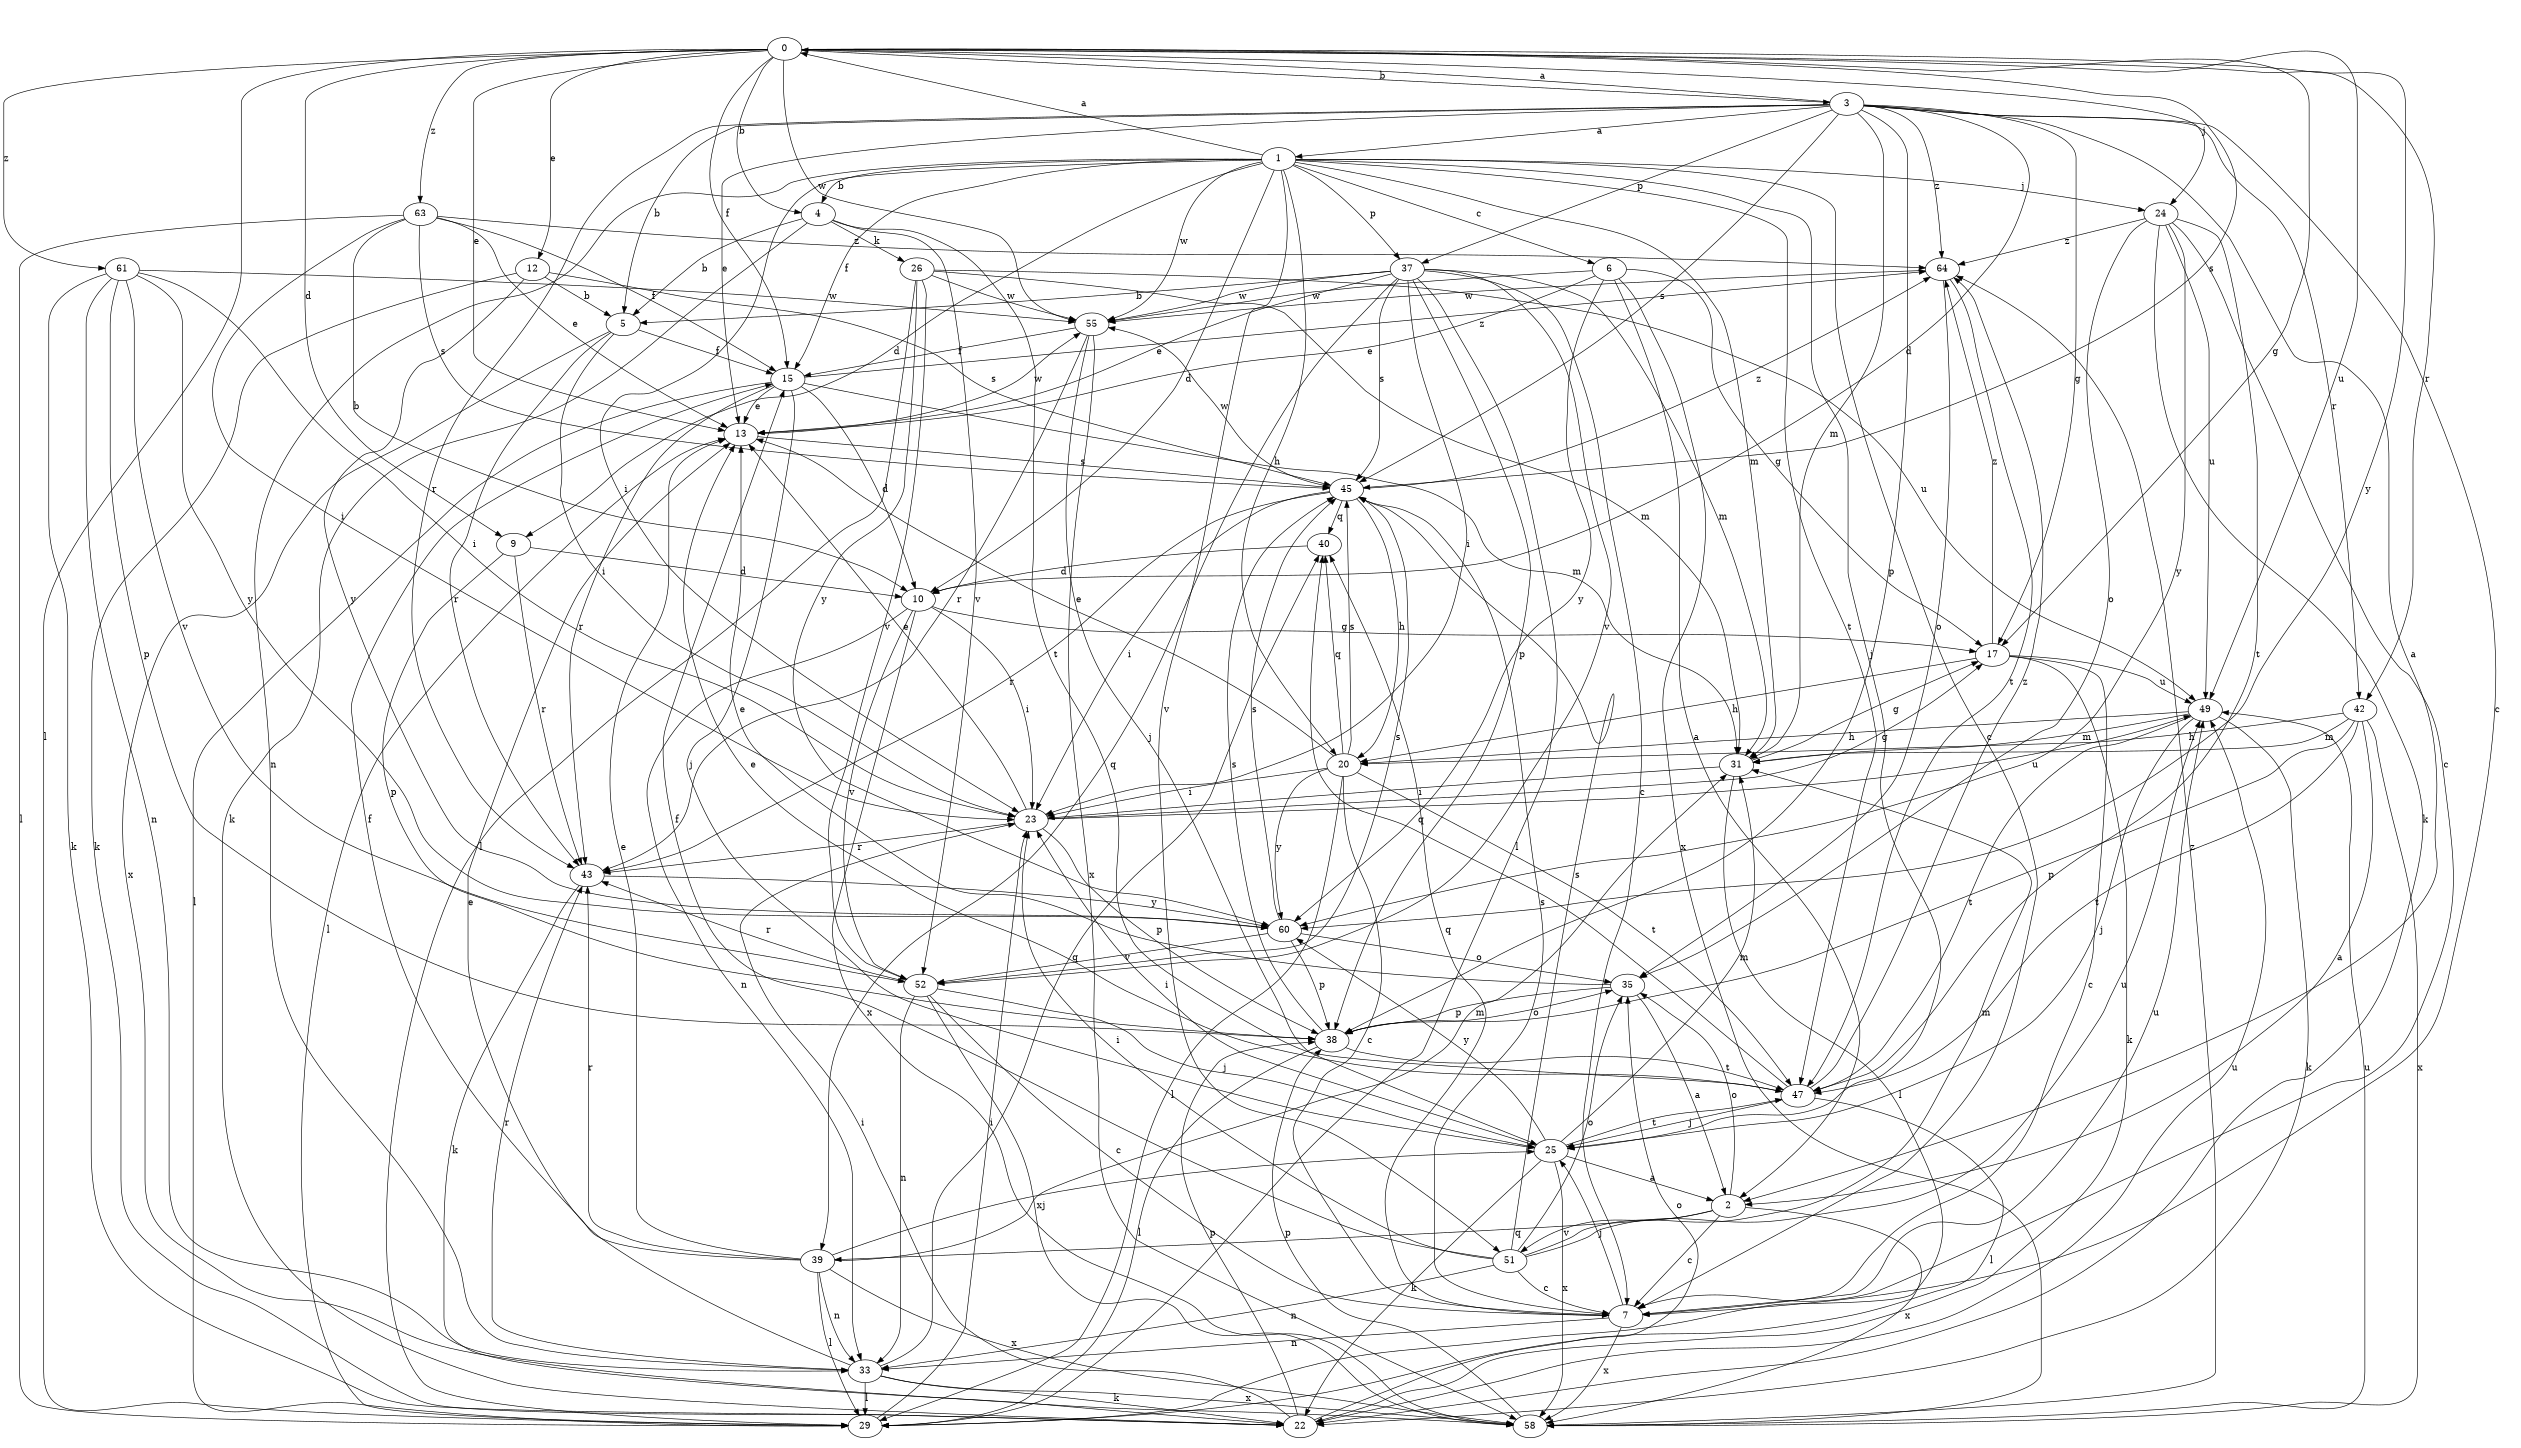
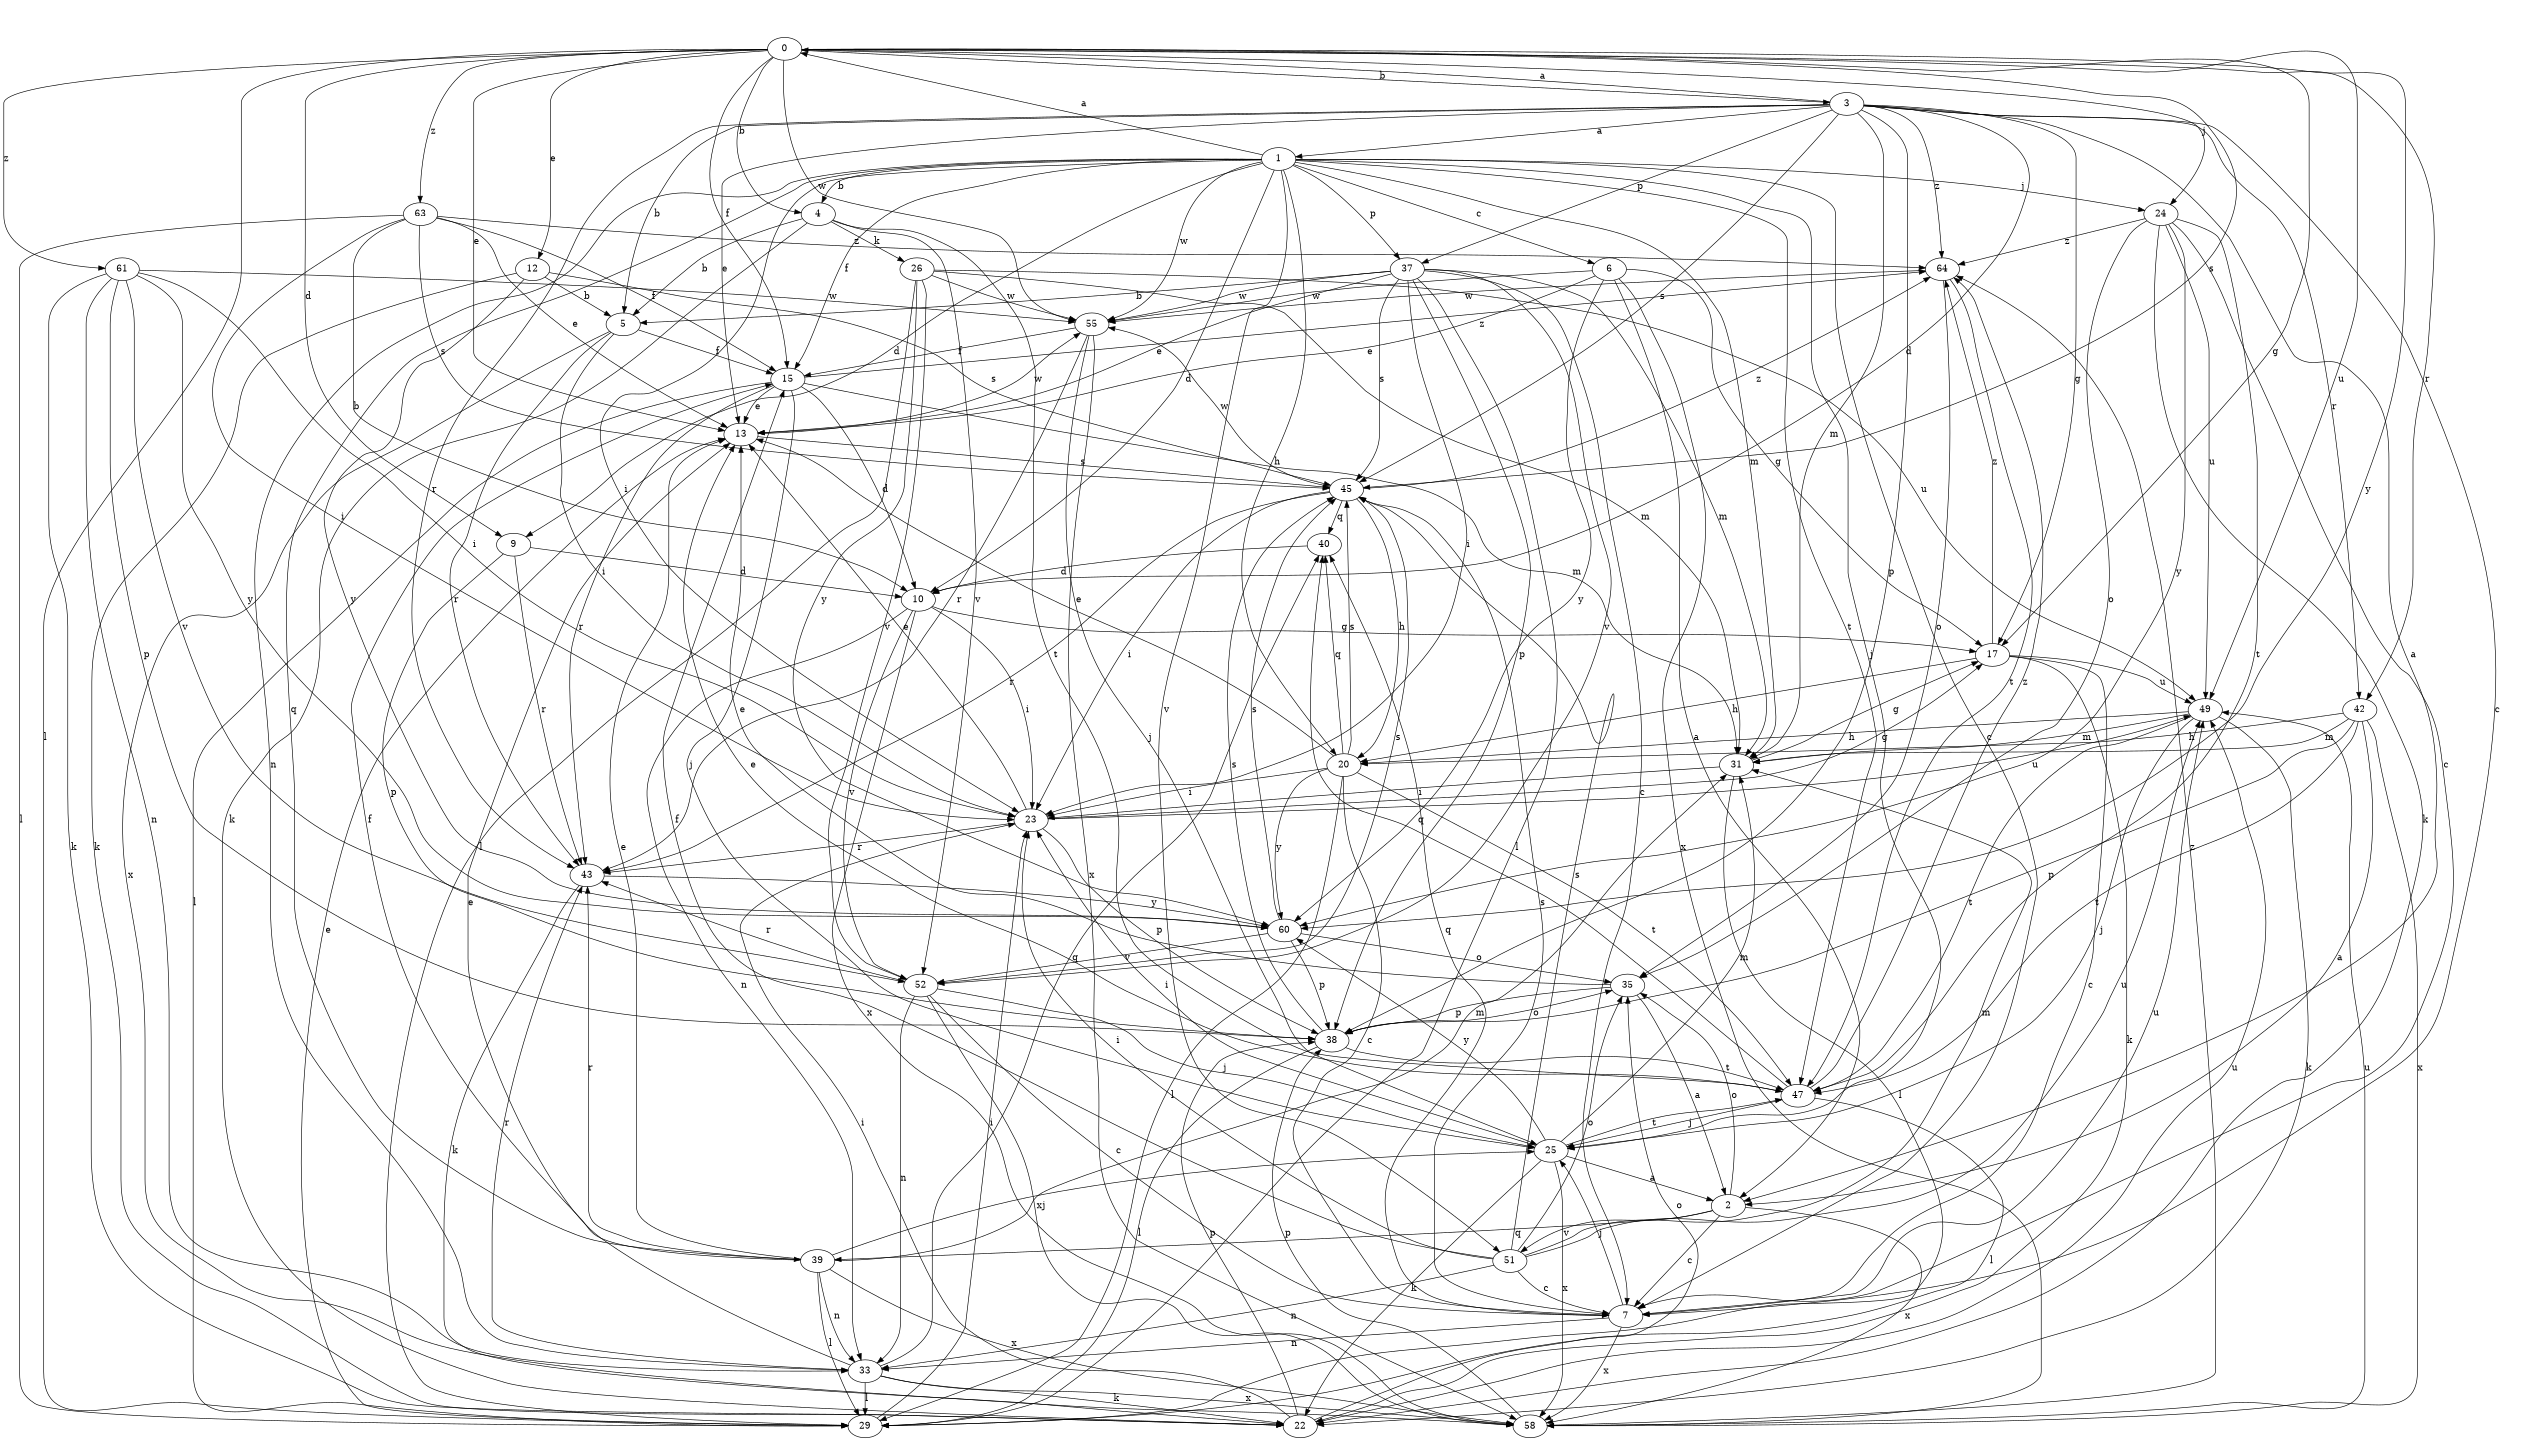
(1097, 772) -> (304, 510)
(328, 930) -> (328, 930)
